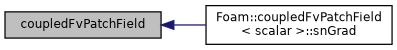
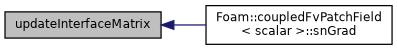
(83, 25) -> (83, 25)
